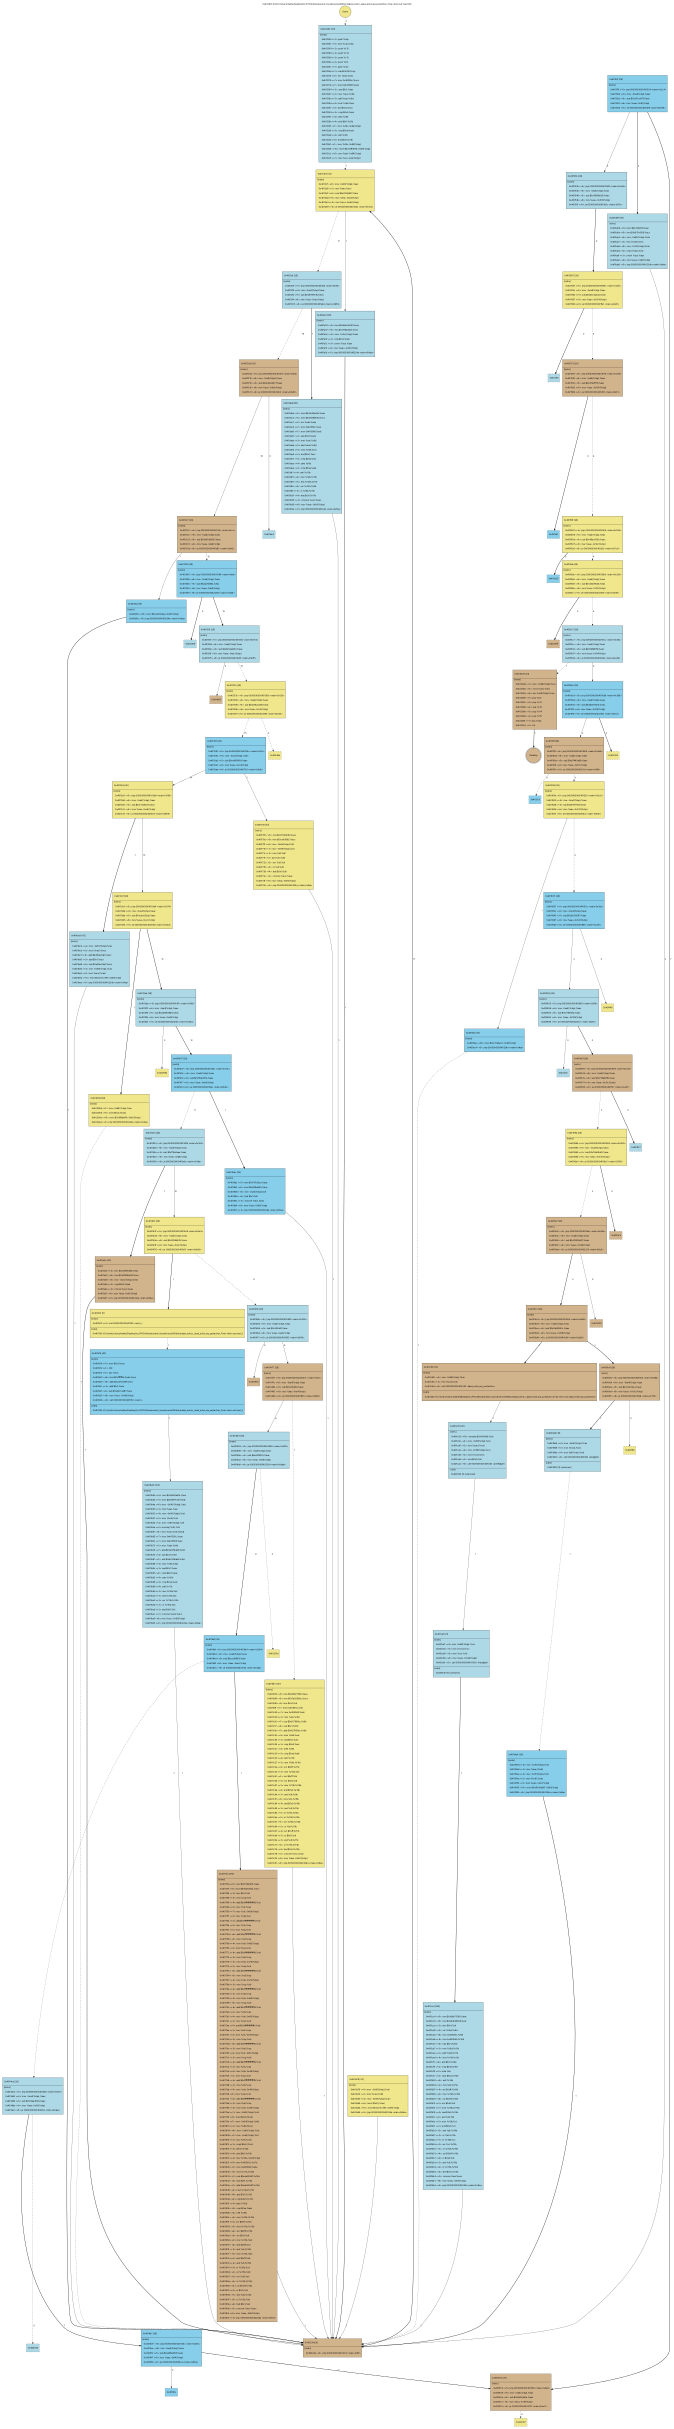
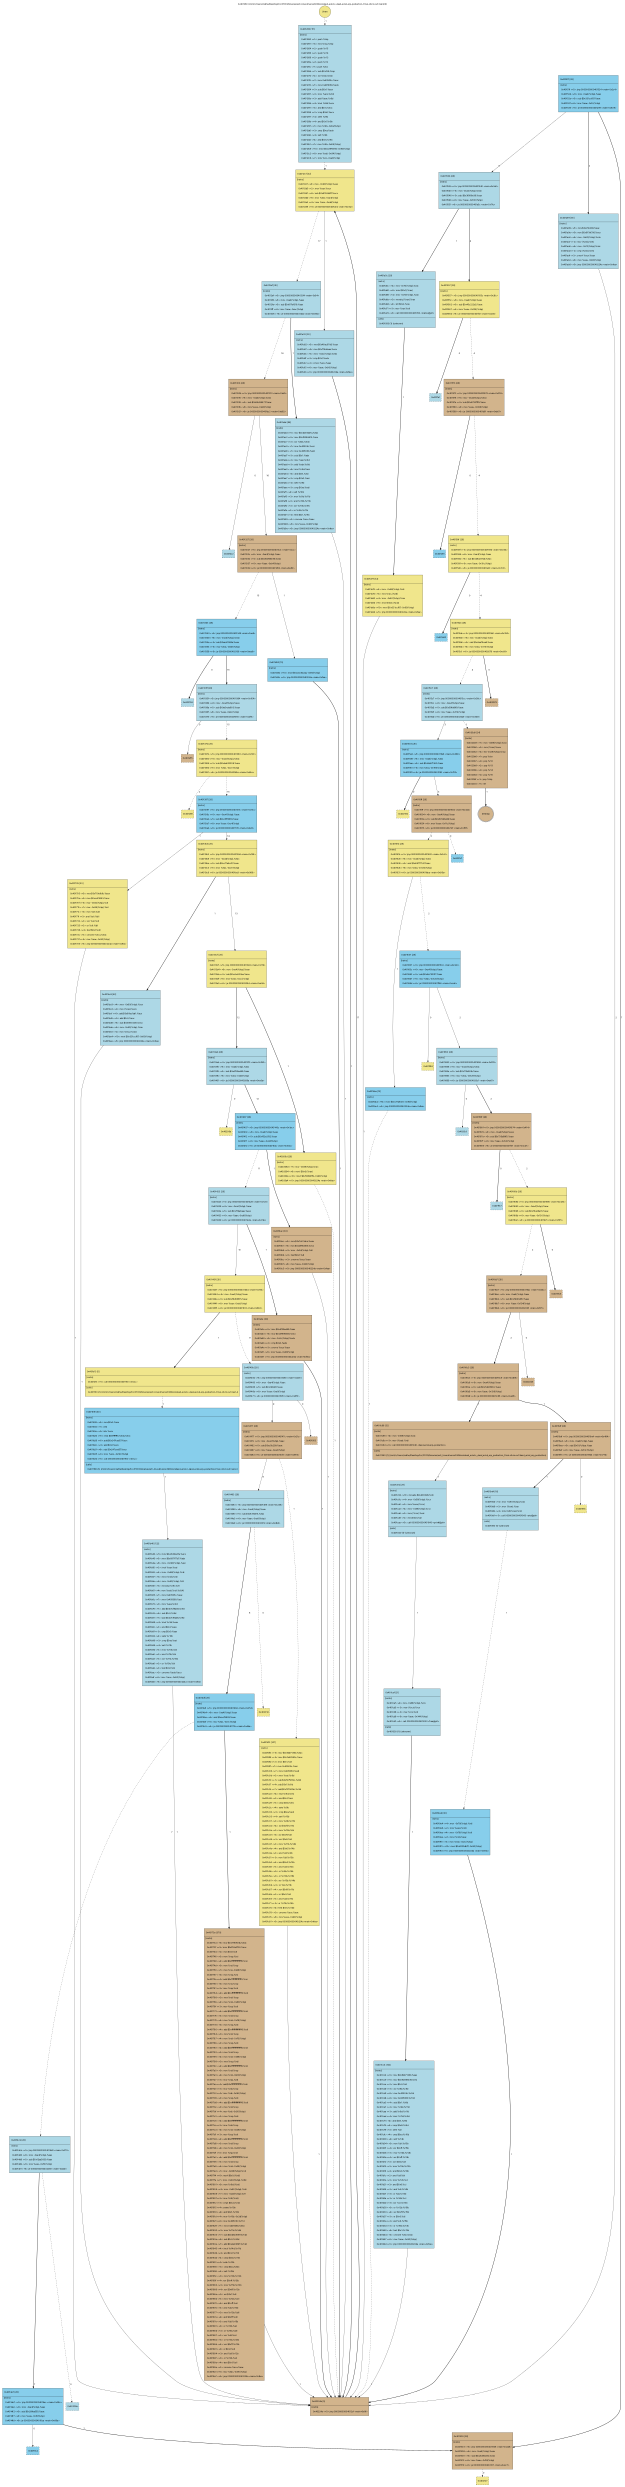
none -> (406, 300)
(255, 1191) -> (302, 1250)
